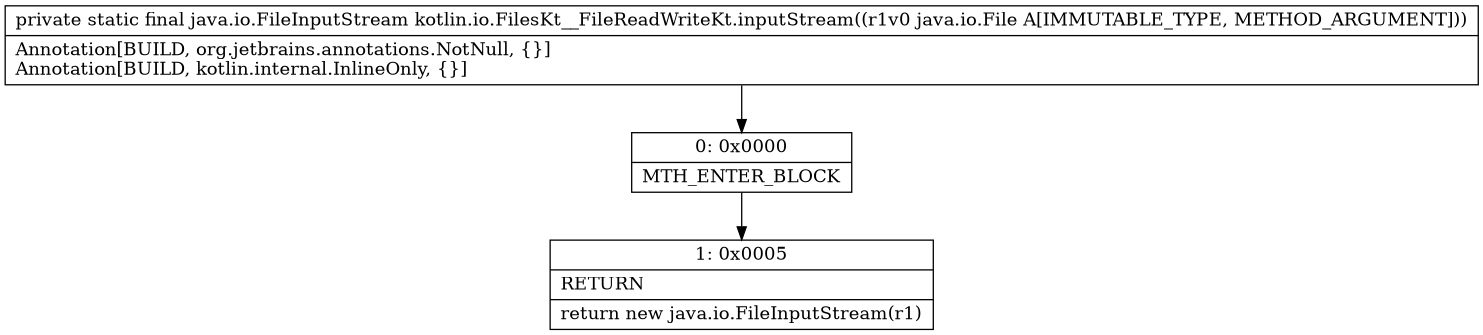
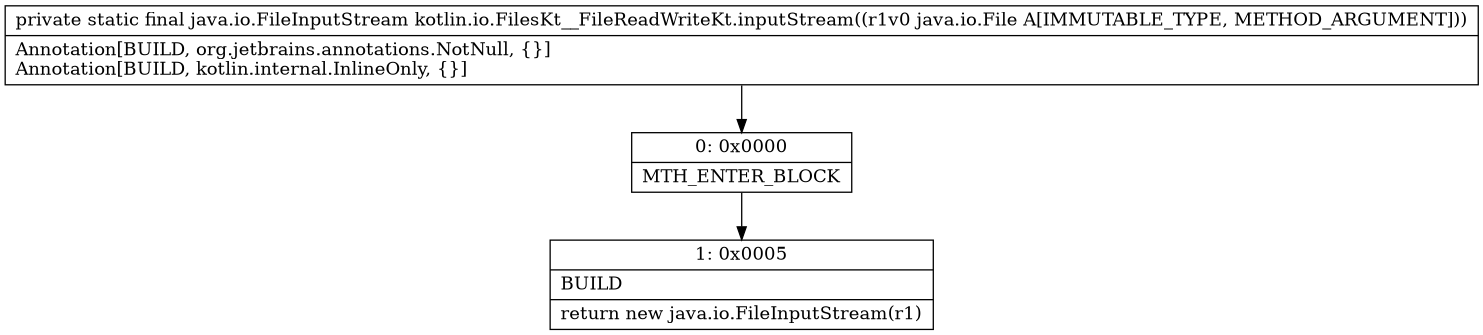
(603, 284) -> (592, 284)
